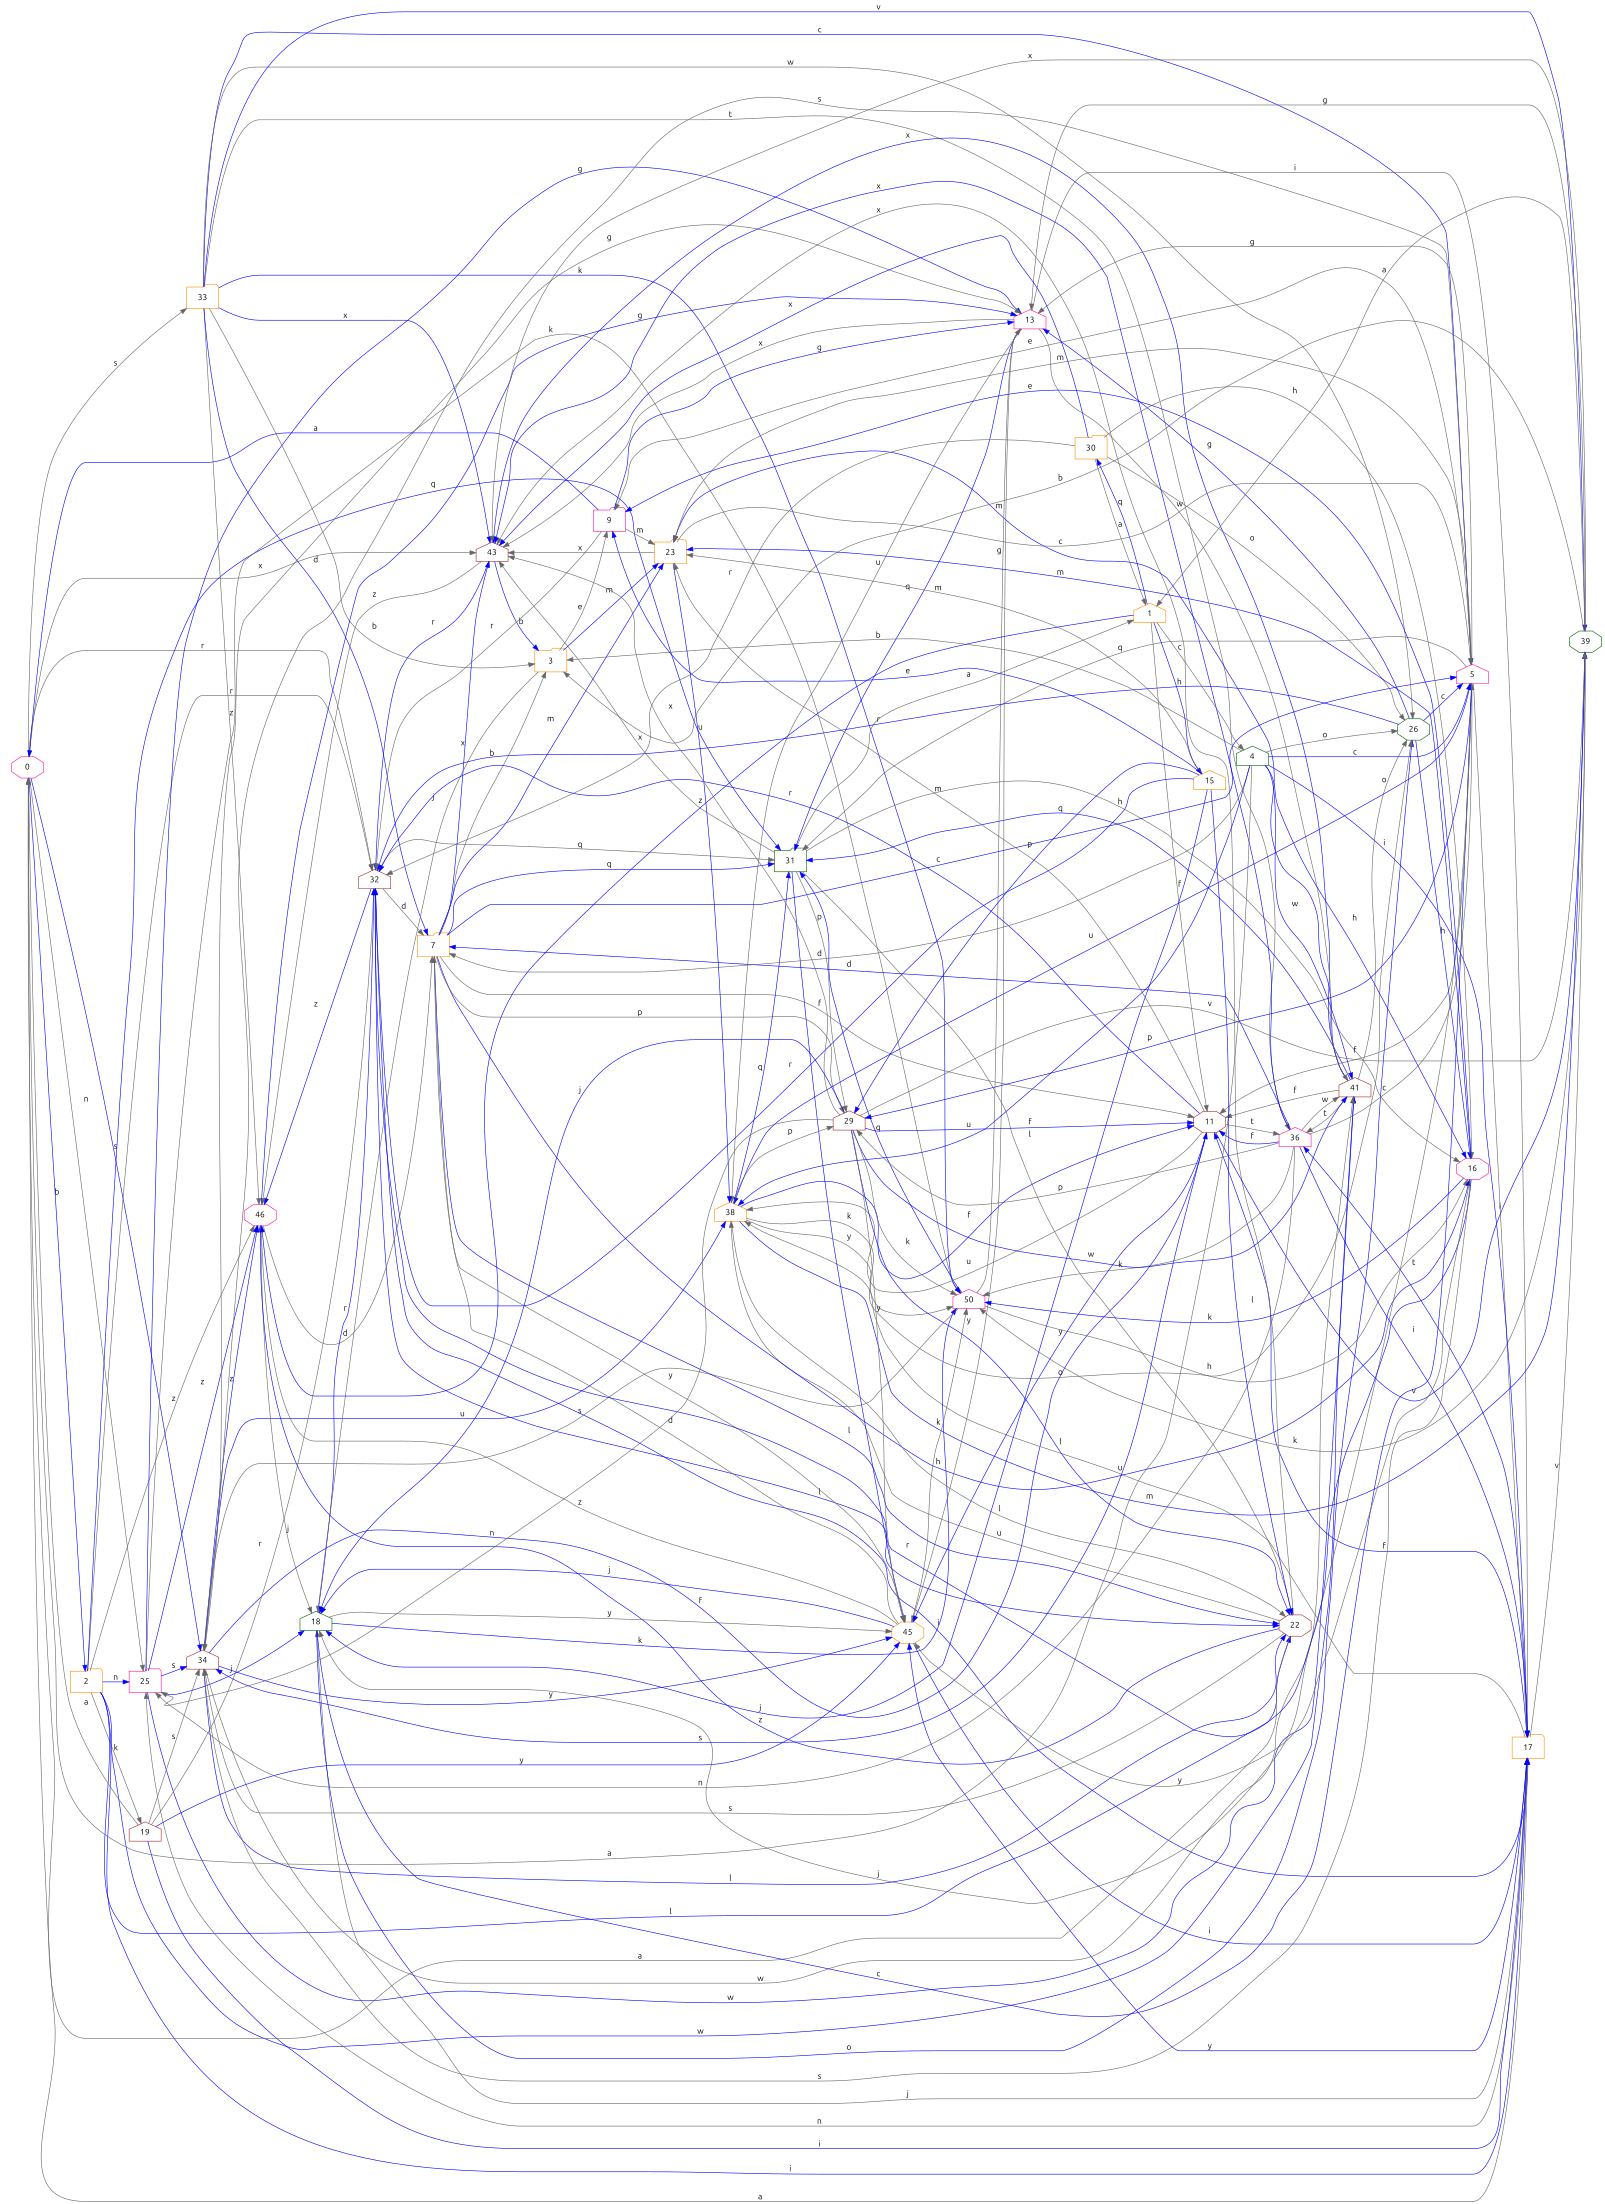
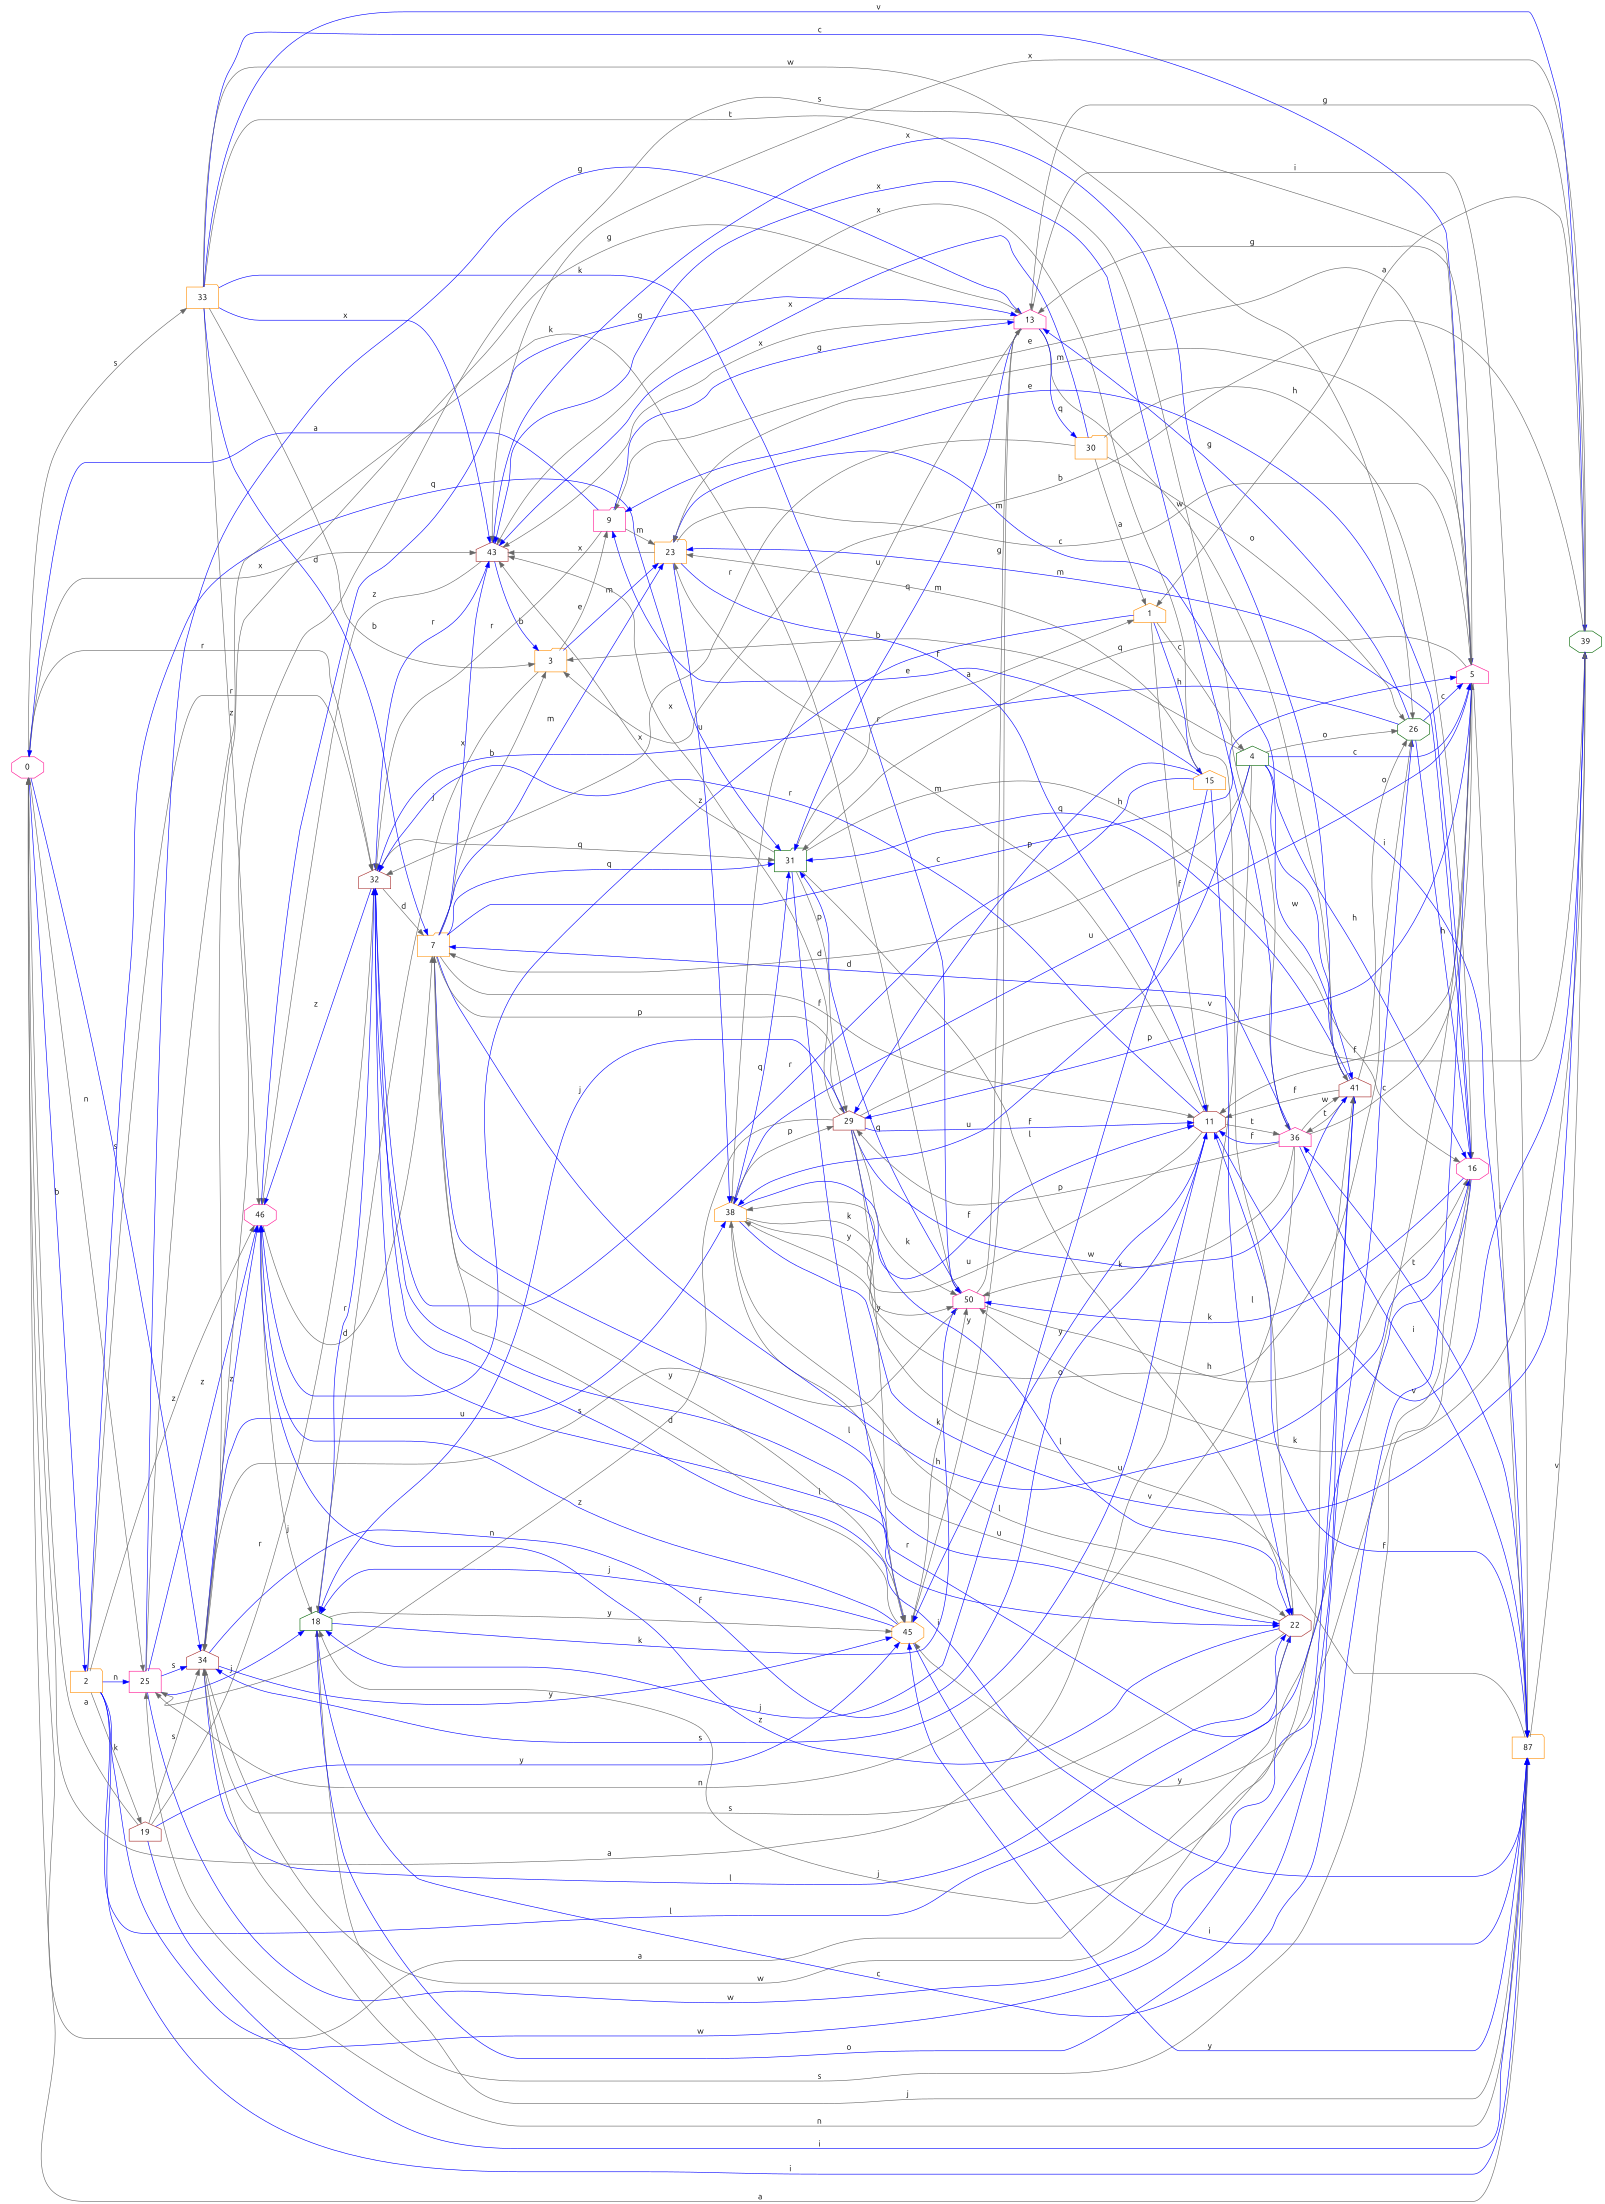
(1128, 533) -> (1050, 386)
none -> (1025, 746)
(508, 1468) -> (508, 1468)
(1150, 1497) -> (1150, 1497)
(1528, 1748) -> (1528, 1748)
